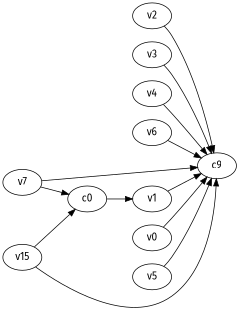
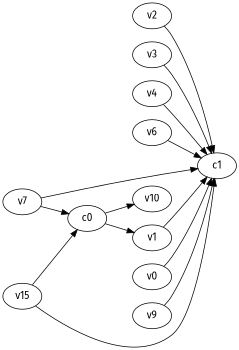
(217, 166) -> (217, 166)
none -> (152, 199)
(152, 277) -> (152, 316)
